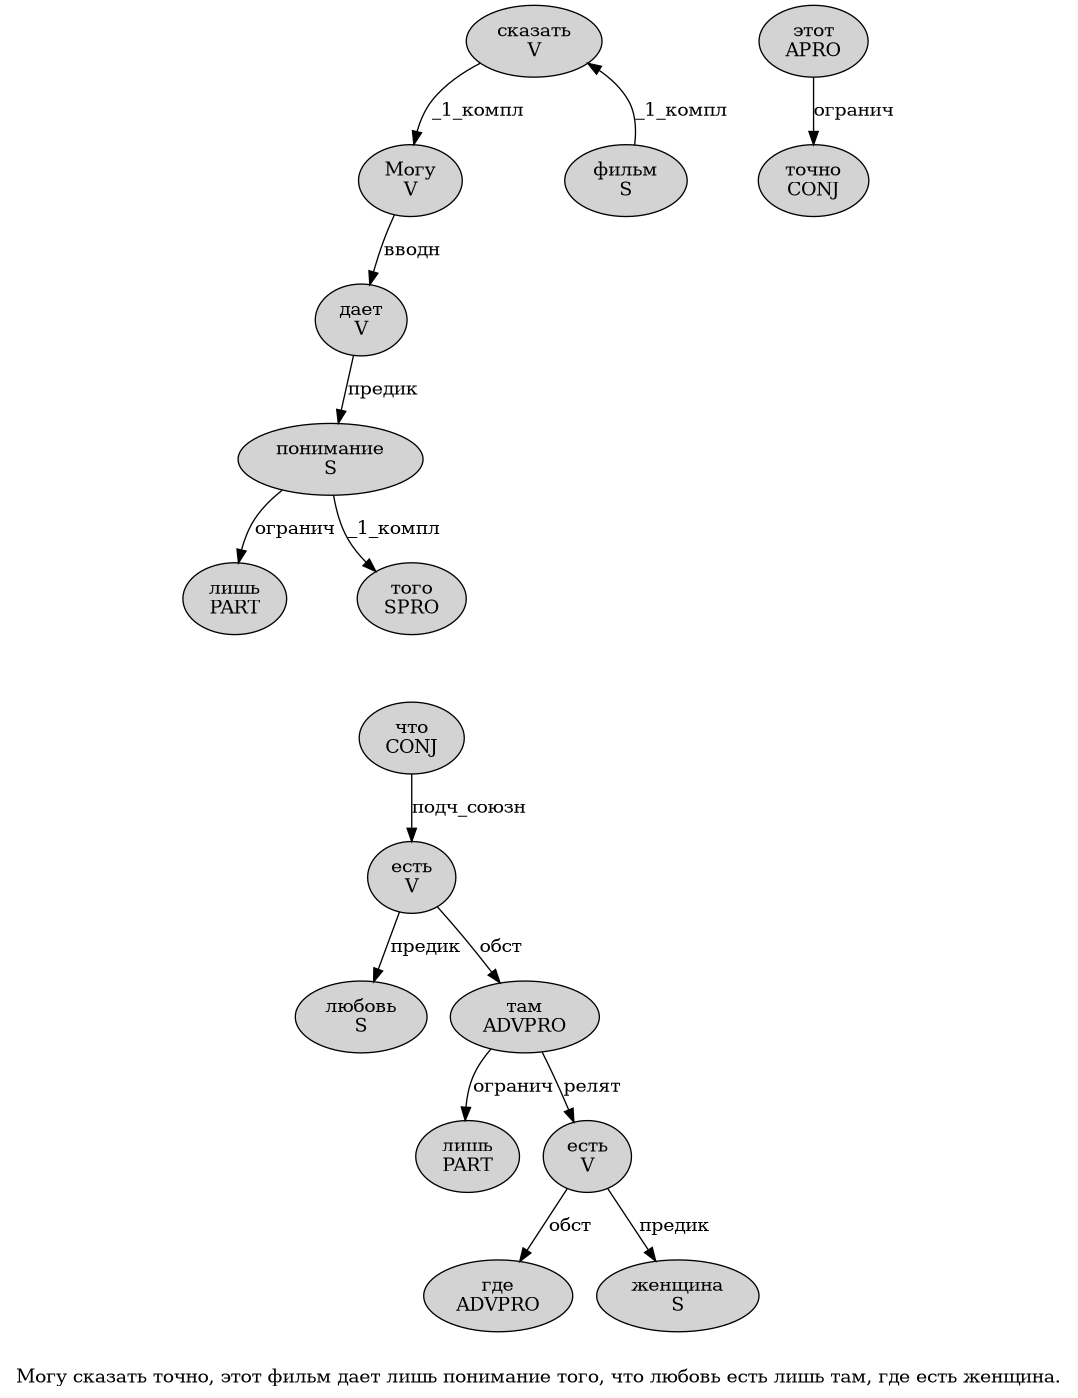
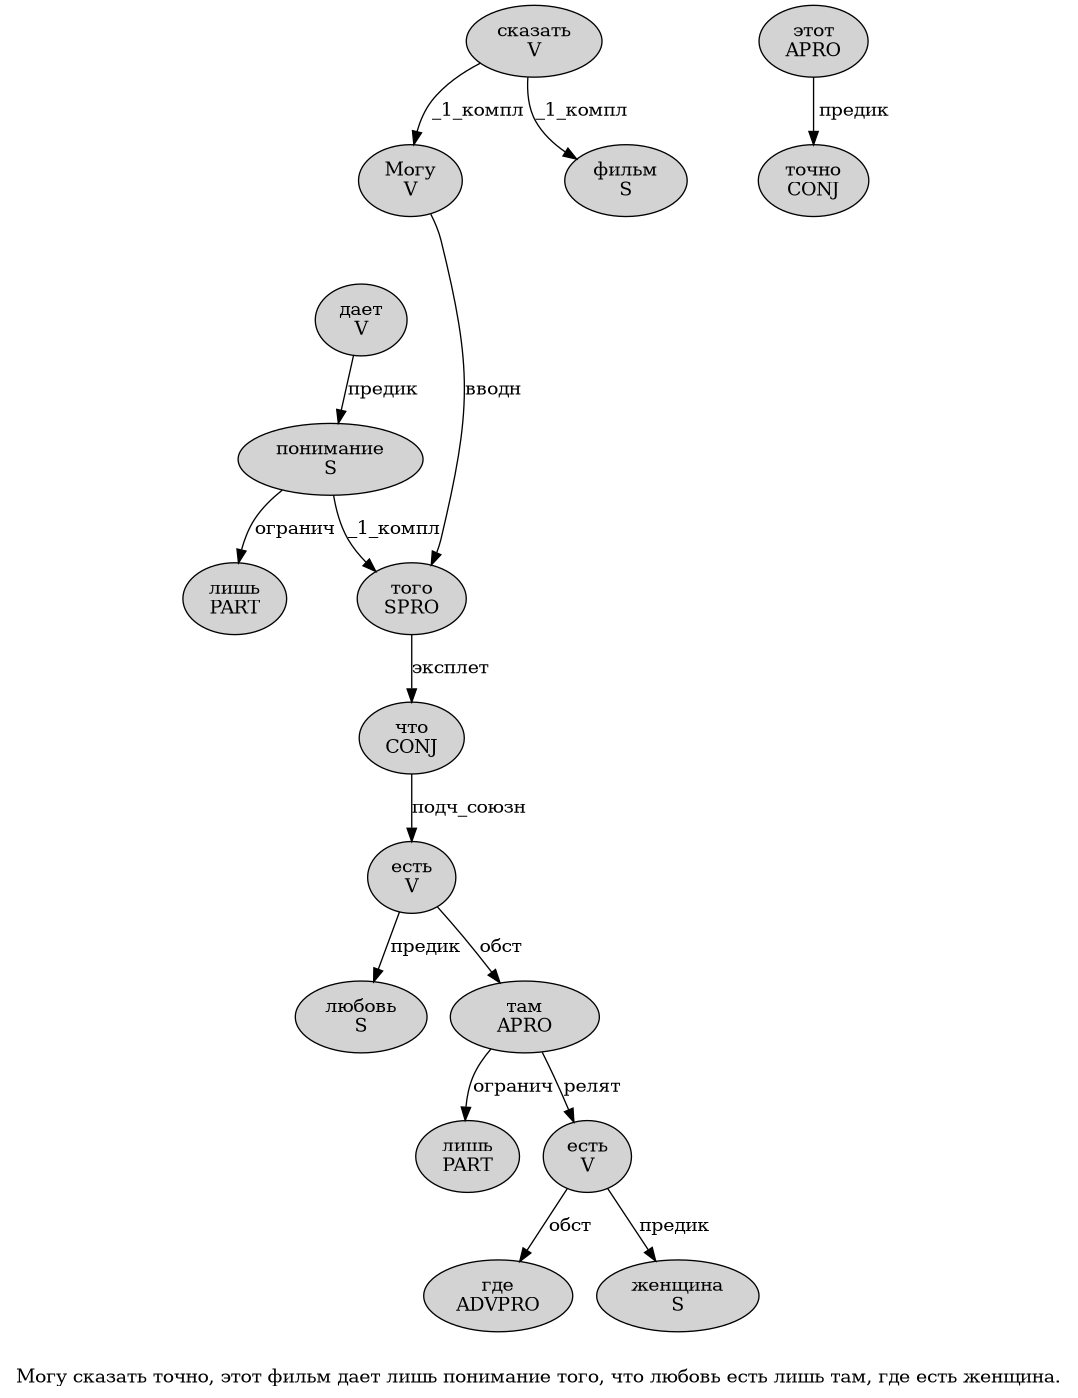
(629, 102) -> (535, 120)
(854, 111) -> (854, 111)
(383, 243) -> (464, 383)
none -> (412, 662)
(525, 1017) -> (525, 1017)
